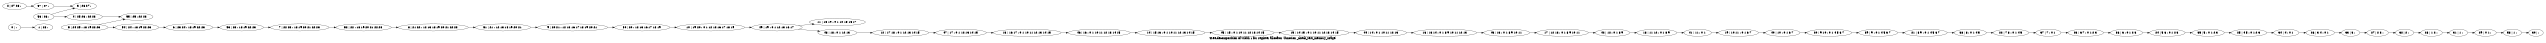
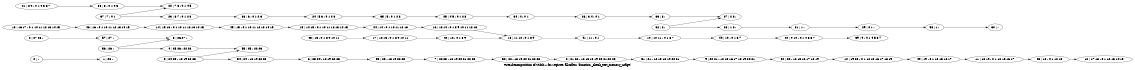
(808, 30) -> (1026, 59)
(961, 33) -> none
(1479, 33) -> (489, 33)
(1900, 33) -> none
(2031, 33) -> (142, 12)
(2391, 33) -> (694, 22)
